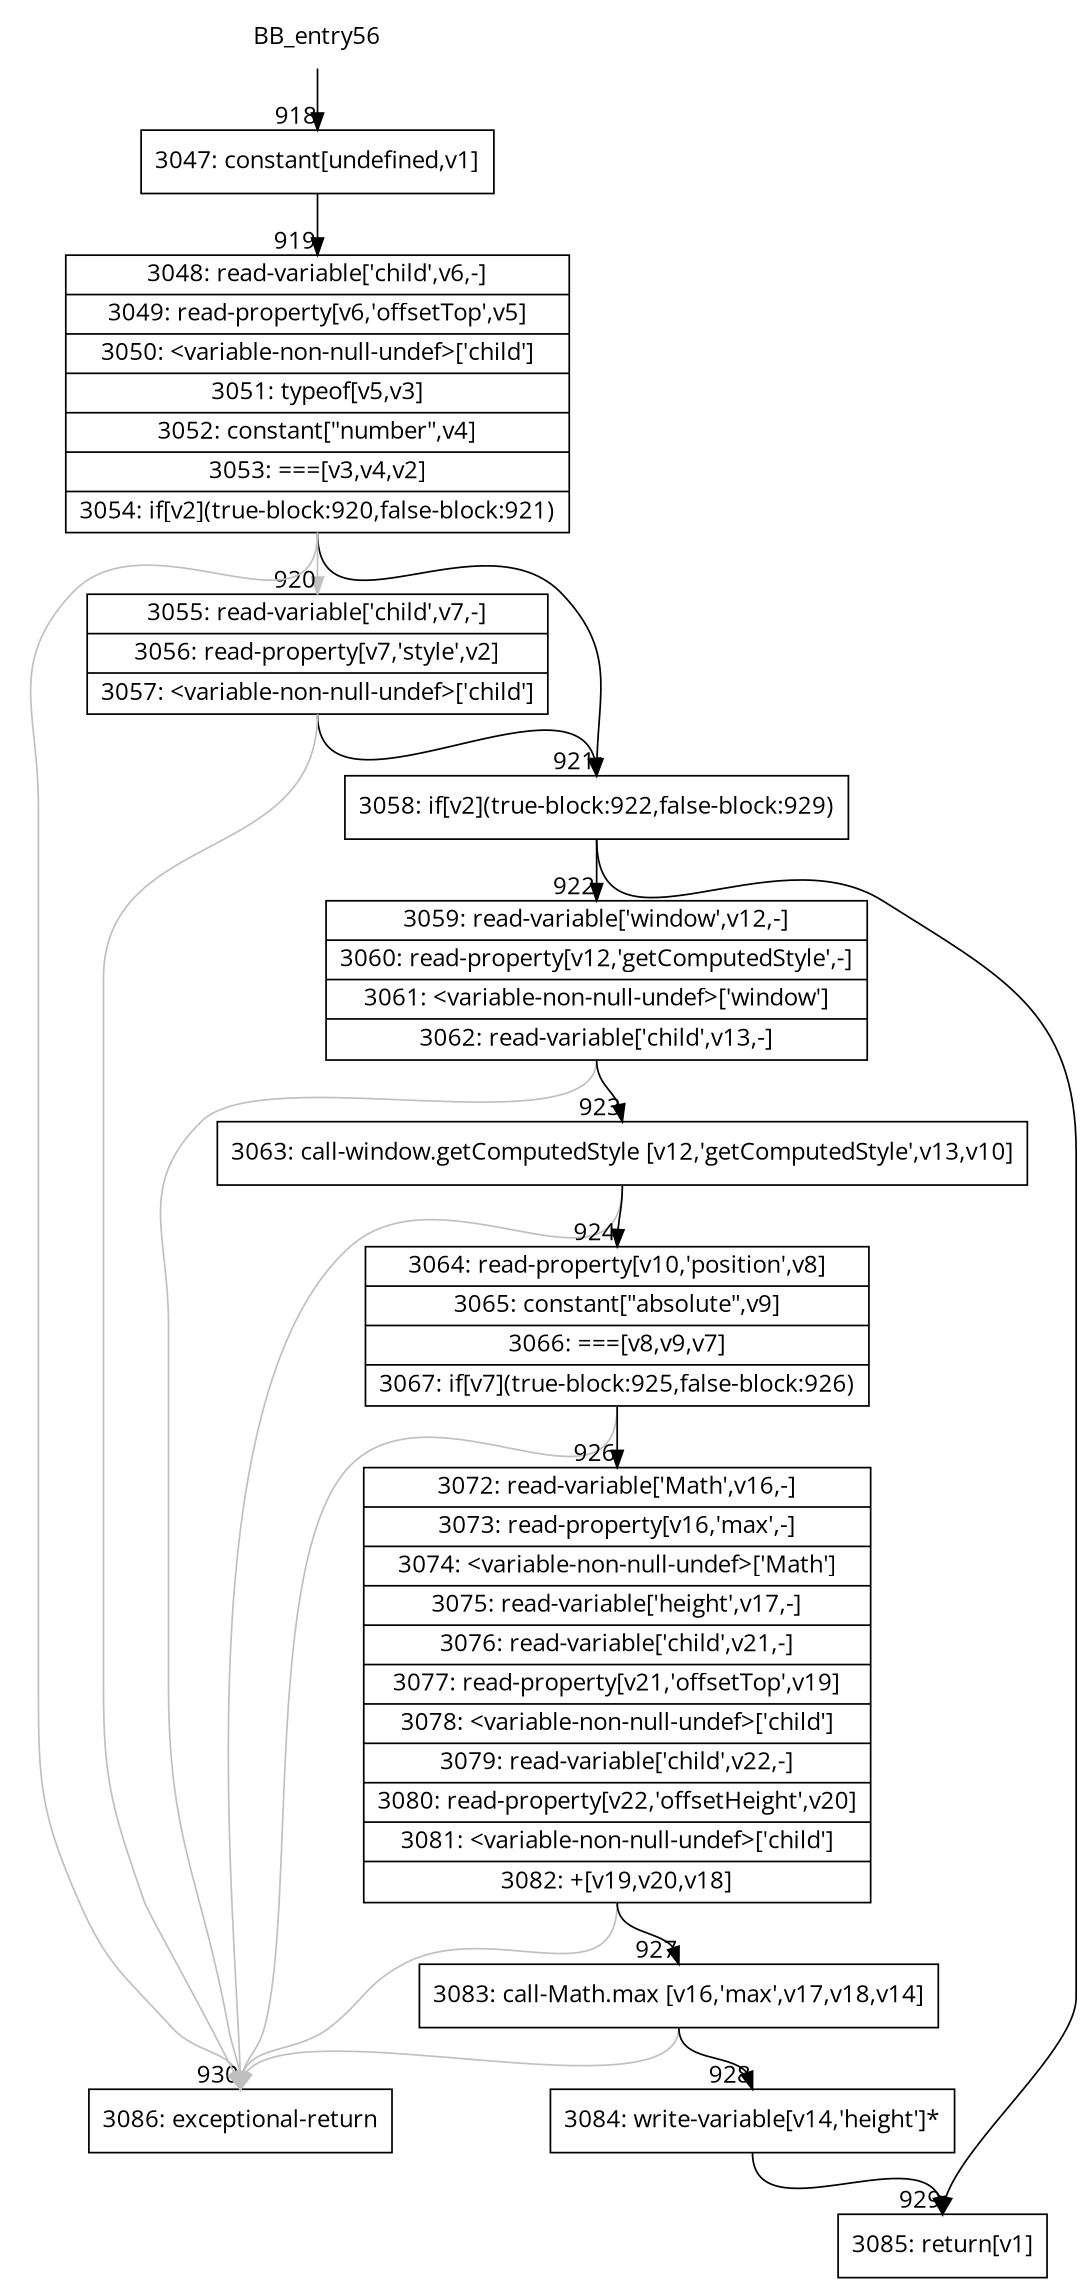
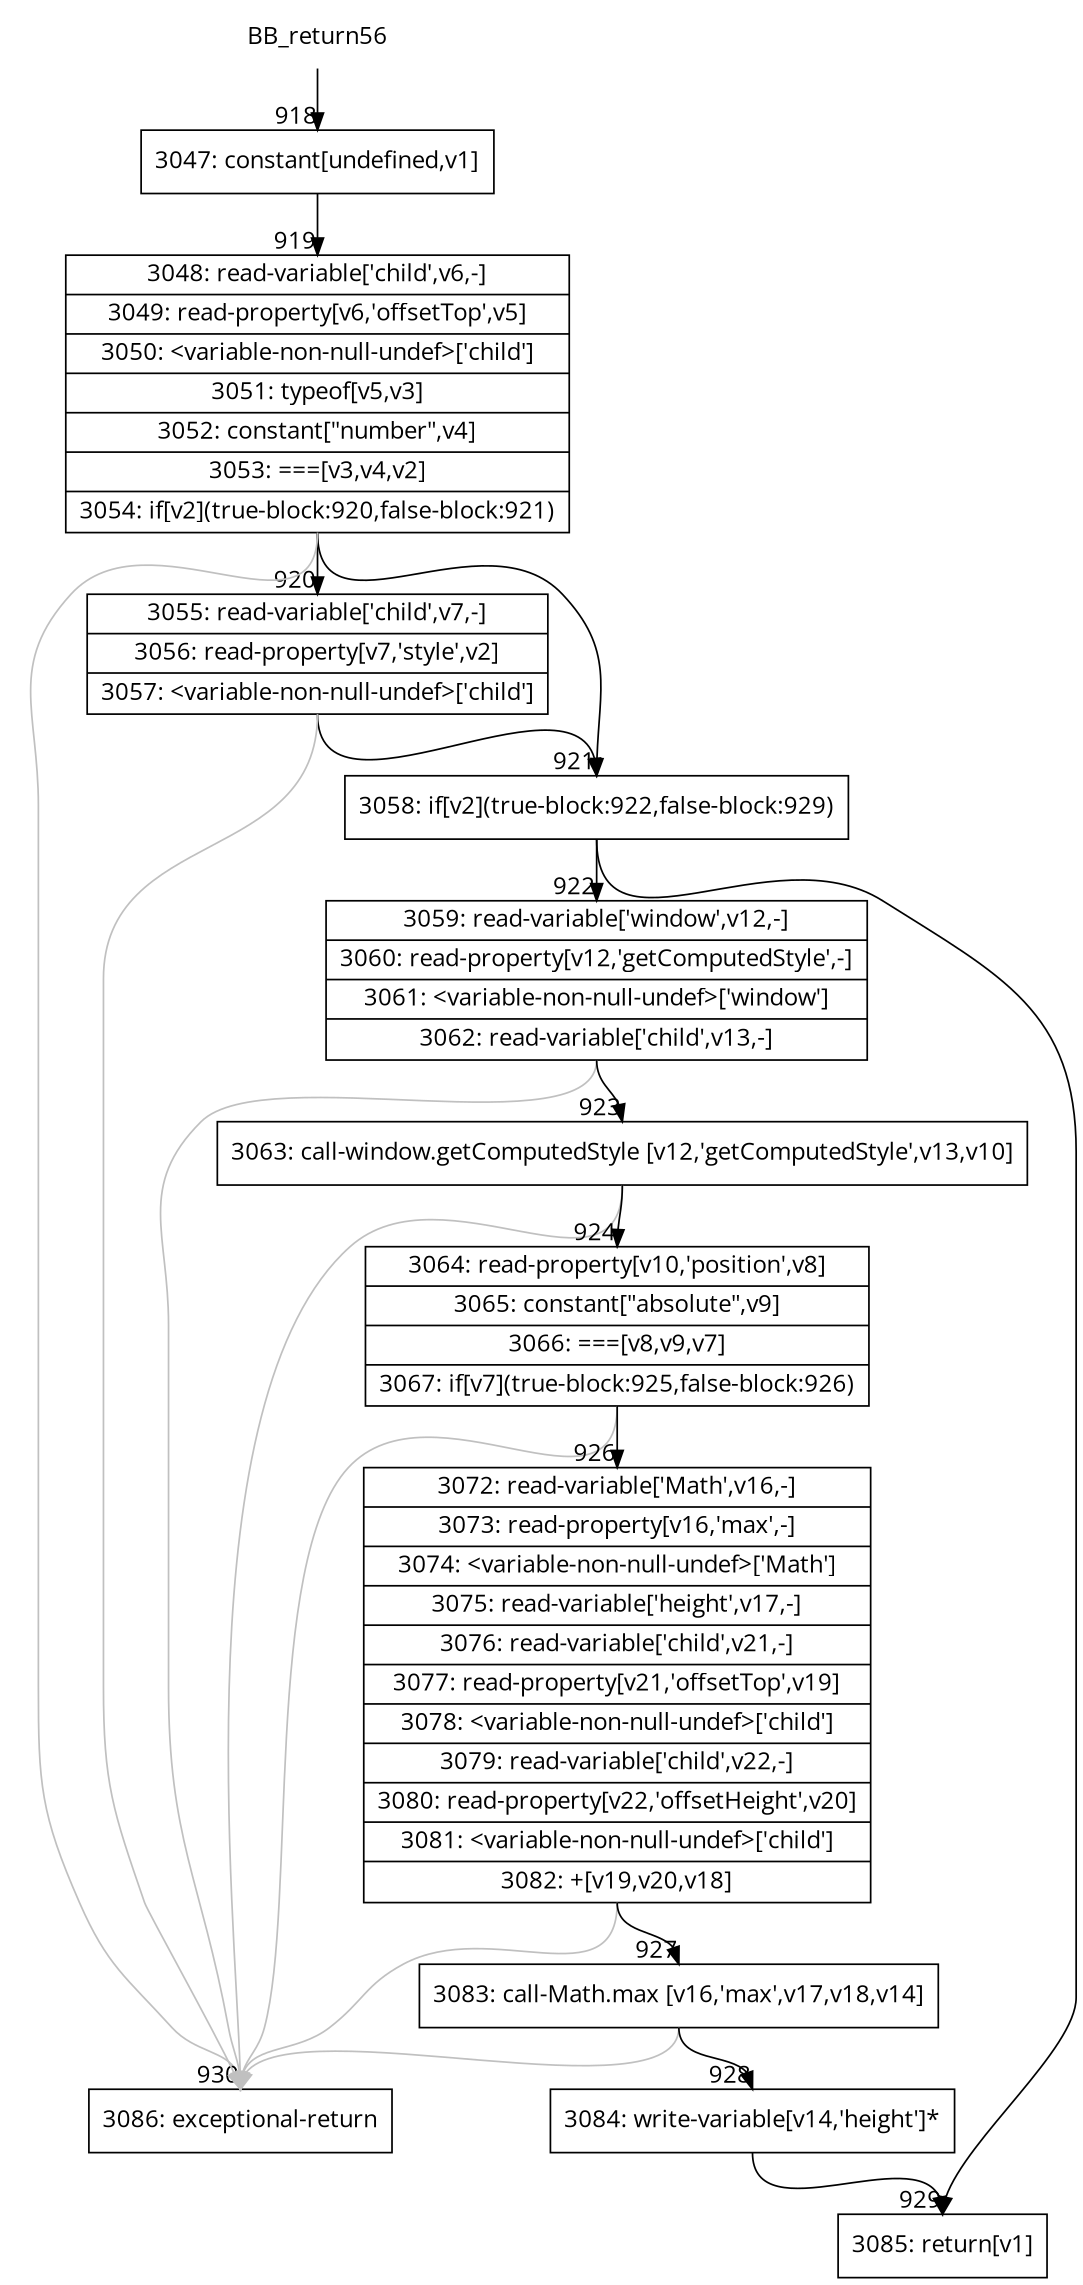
(318, 38) -> (318, 38)
(318, 555) -> (318, 555)
